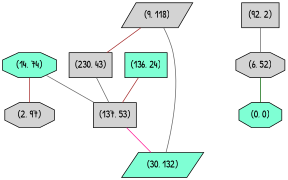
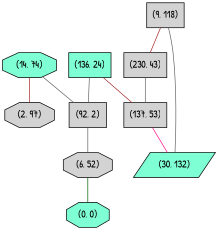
(157, 15) -> (165, 15)
(70, 89) -> (58, 90)
none -> (89, 90)
